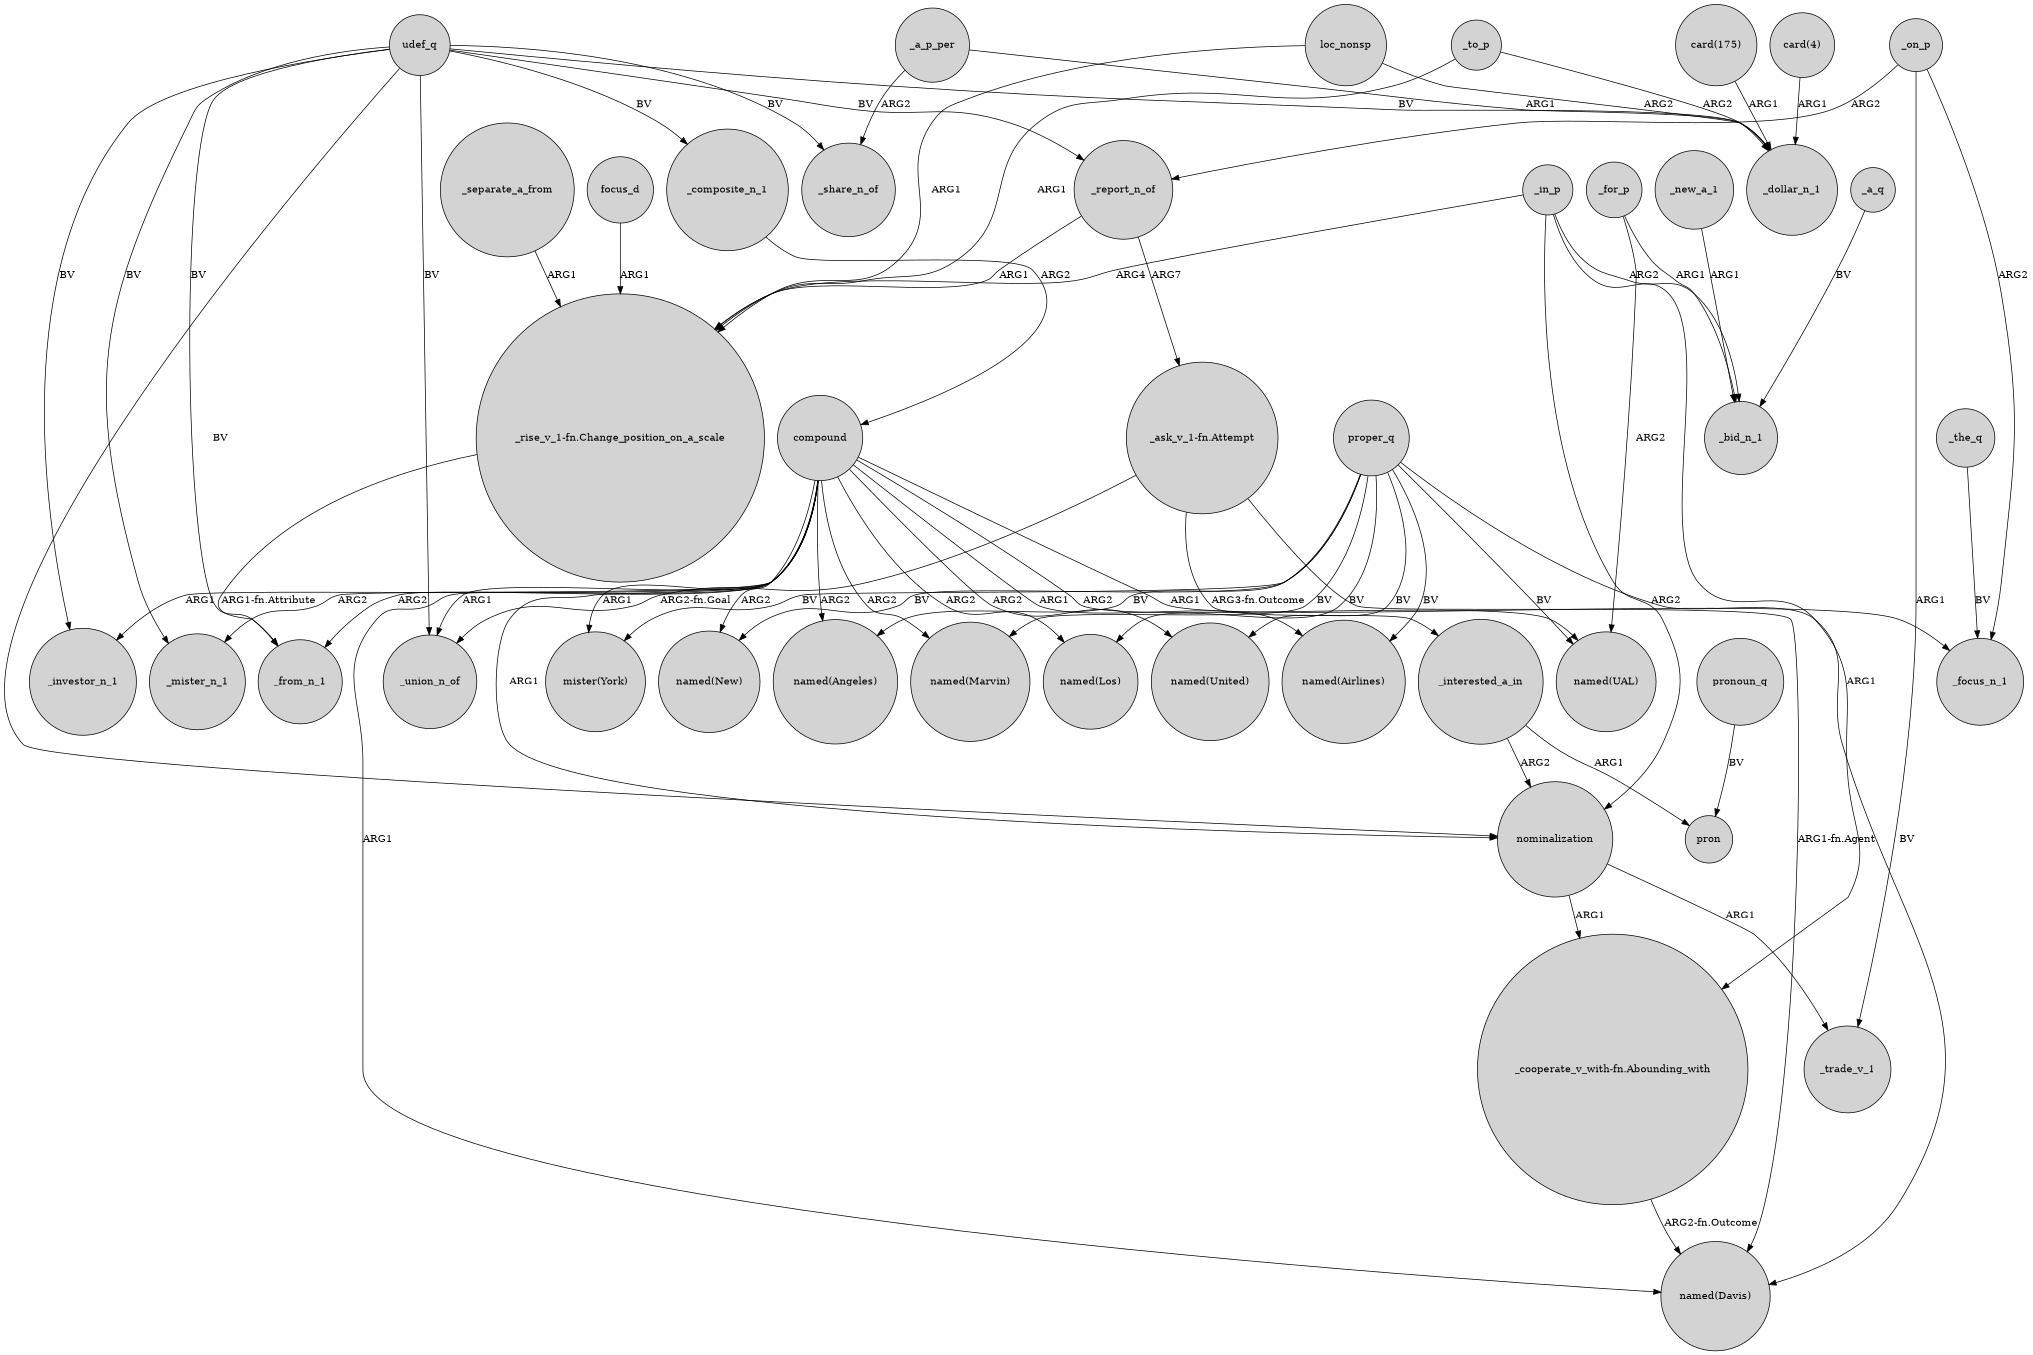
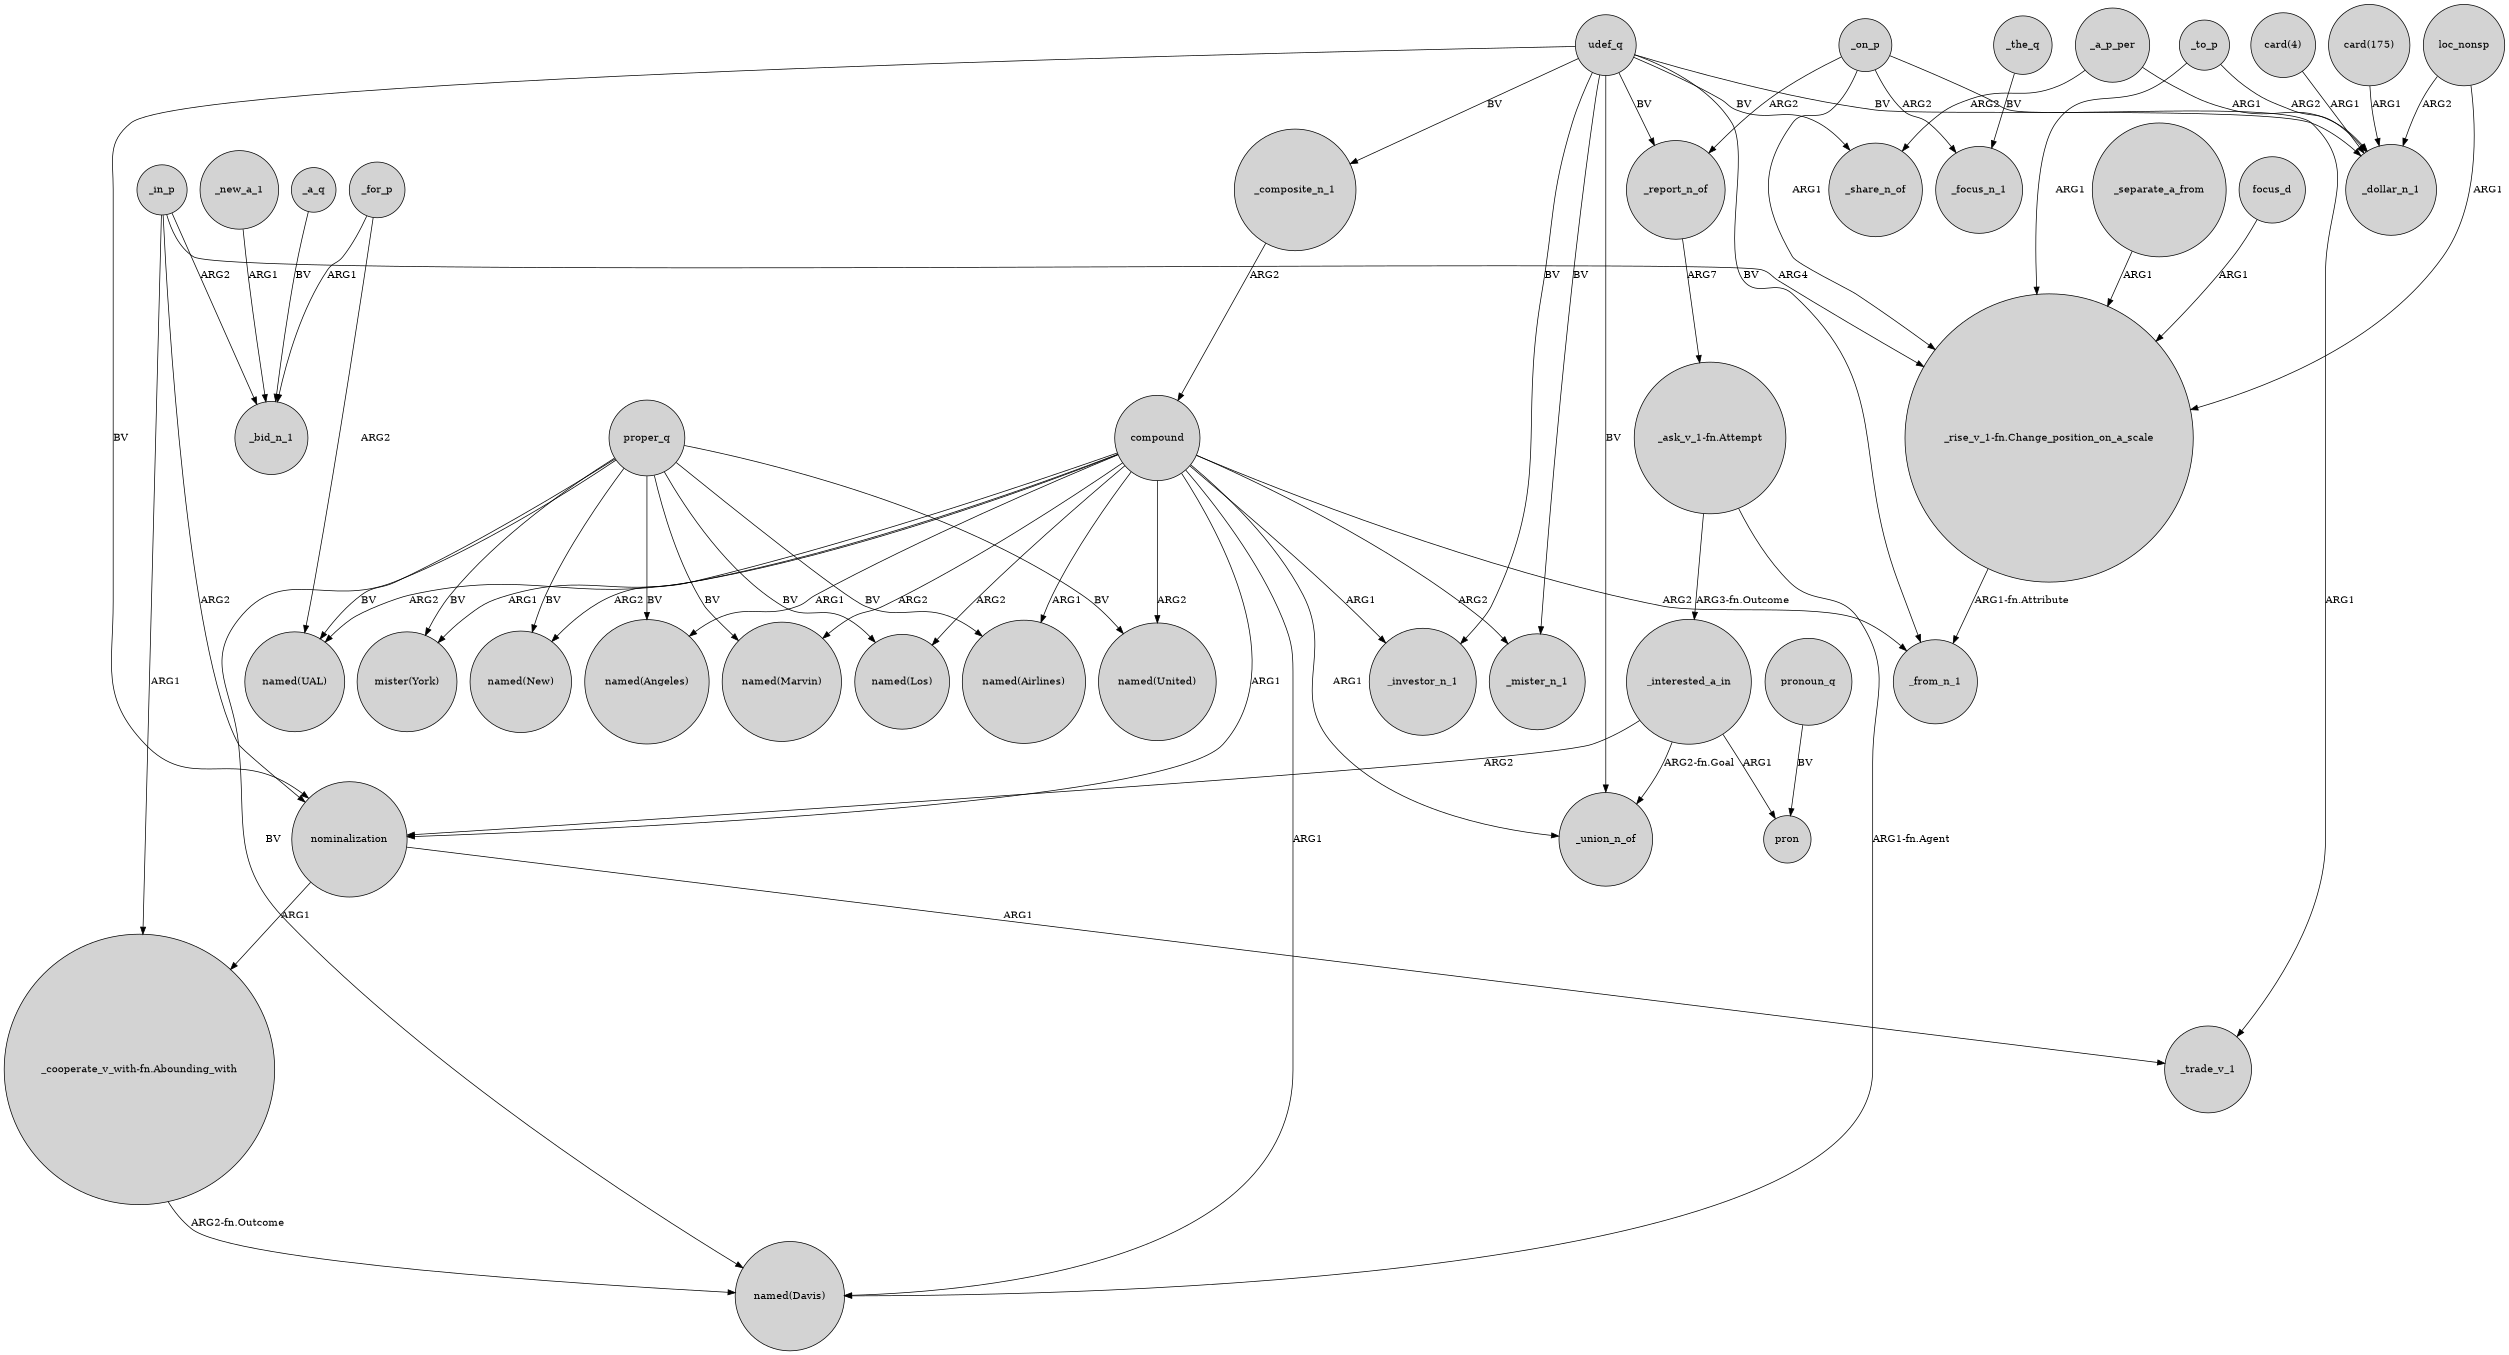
(907, 287) -> (1777, 225)
(804, 590) -> (1659, 771)
(836, 601) -> (830, 601)
(1163, 604) -> none
